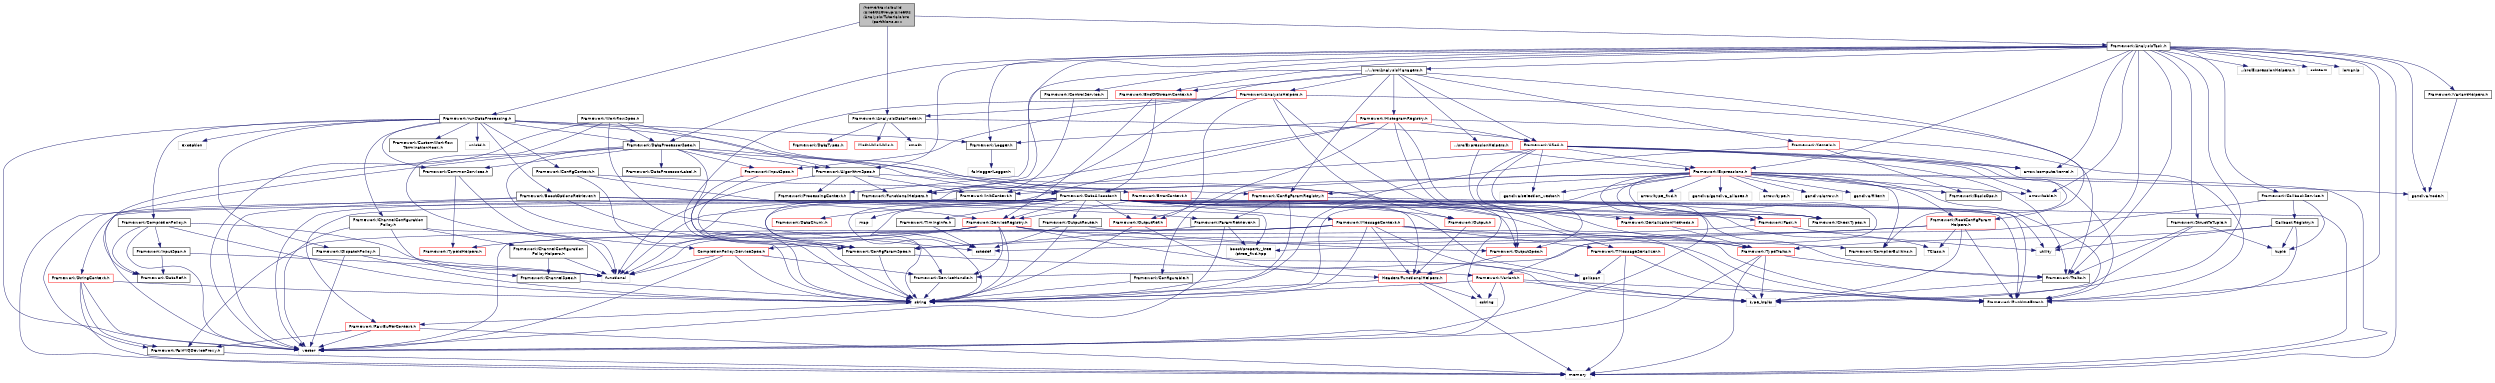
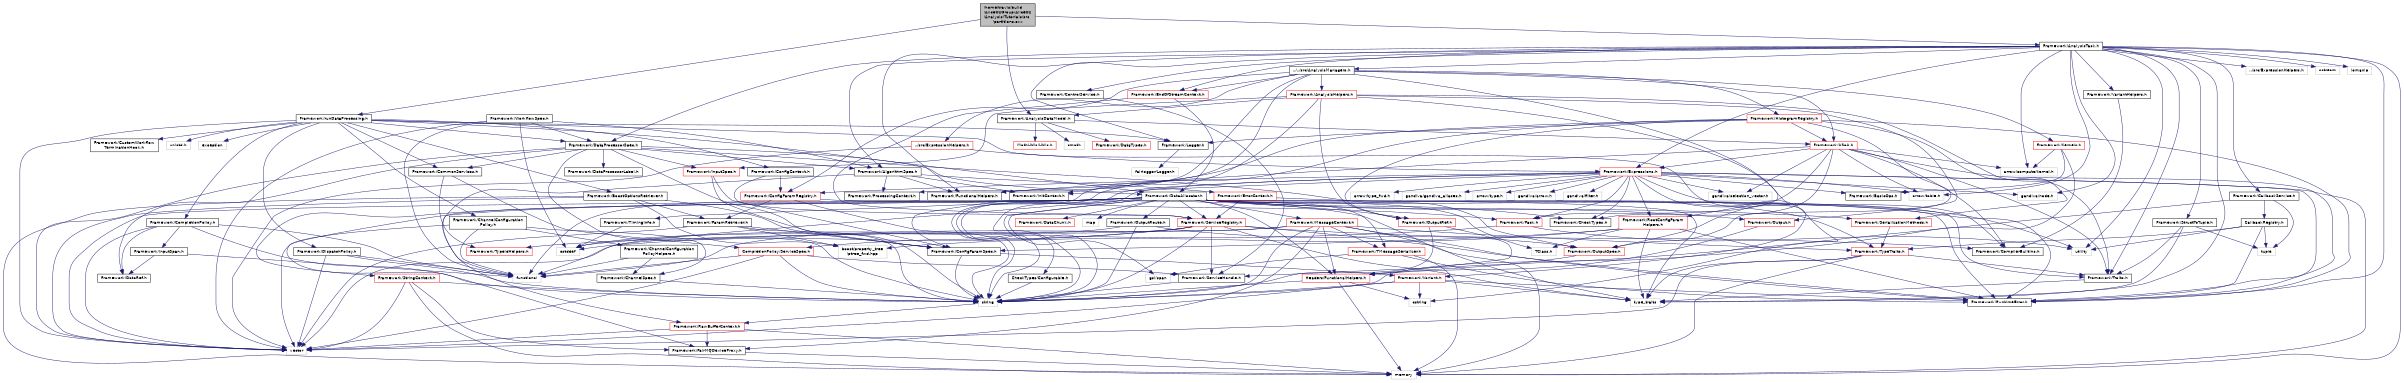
(2444, 143) -> (2106, 193)
(793, 251) -> (899, 254)
(1161, 278) -> (1040, 278)
